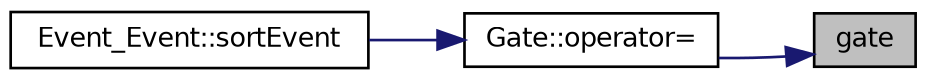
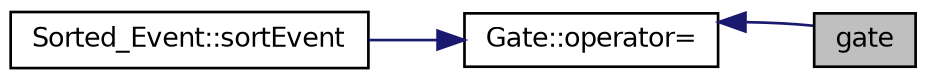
(190, 40) -> (190, 40)
(752, 58) -> (780, 23)
